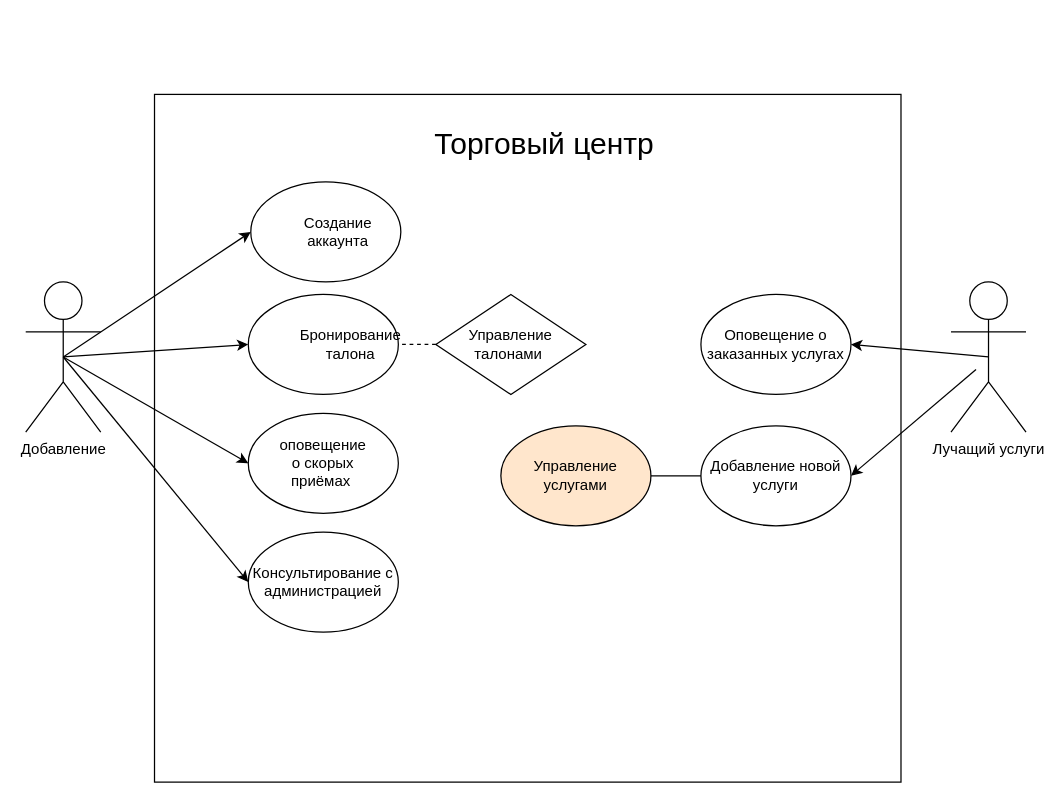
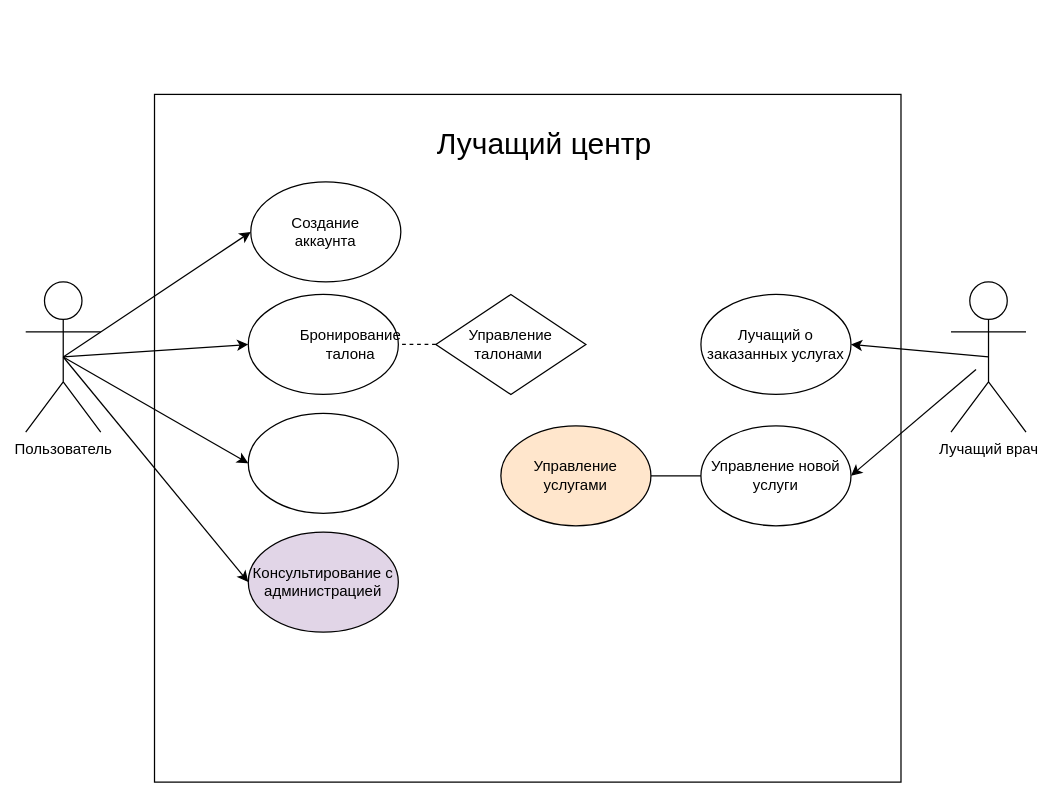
(544, 144) -> (544, 144)
(338, 232) -> (326, 232)
(776, 344) -> (776, 344)
(64, 450) -> (64, 450)
(989, 450) -> (989, 450)
(323, 463) -> none
(776, 476) -> (776, 476)
(323, 582) -> (323, 582)
